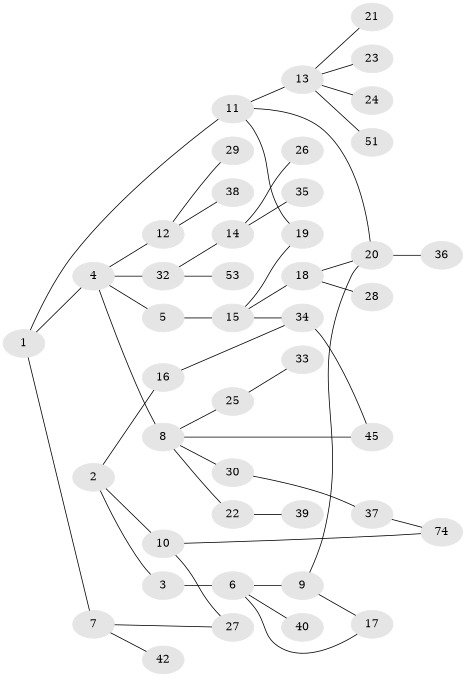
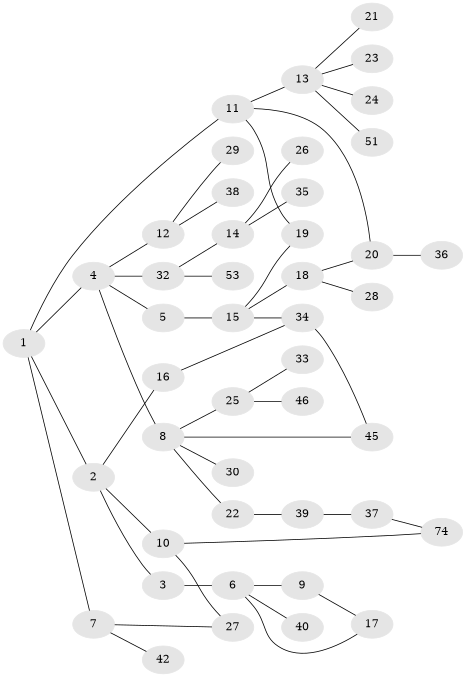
none -> (302, 402)
none -> (59, 410)
(331, 418) -> none
(305, 488) -> (337, 514)
